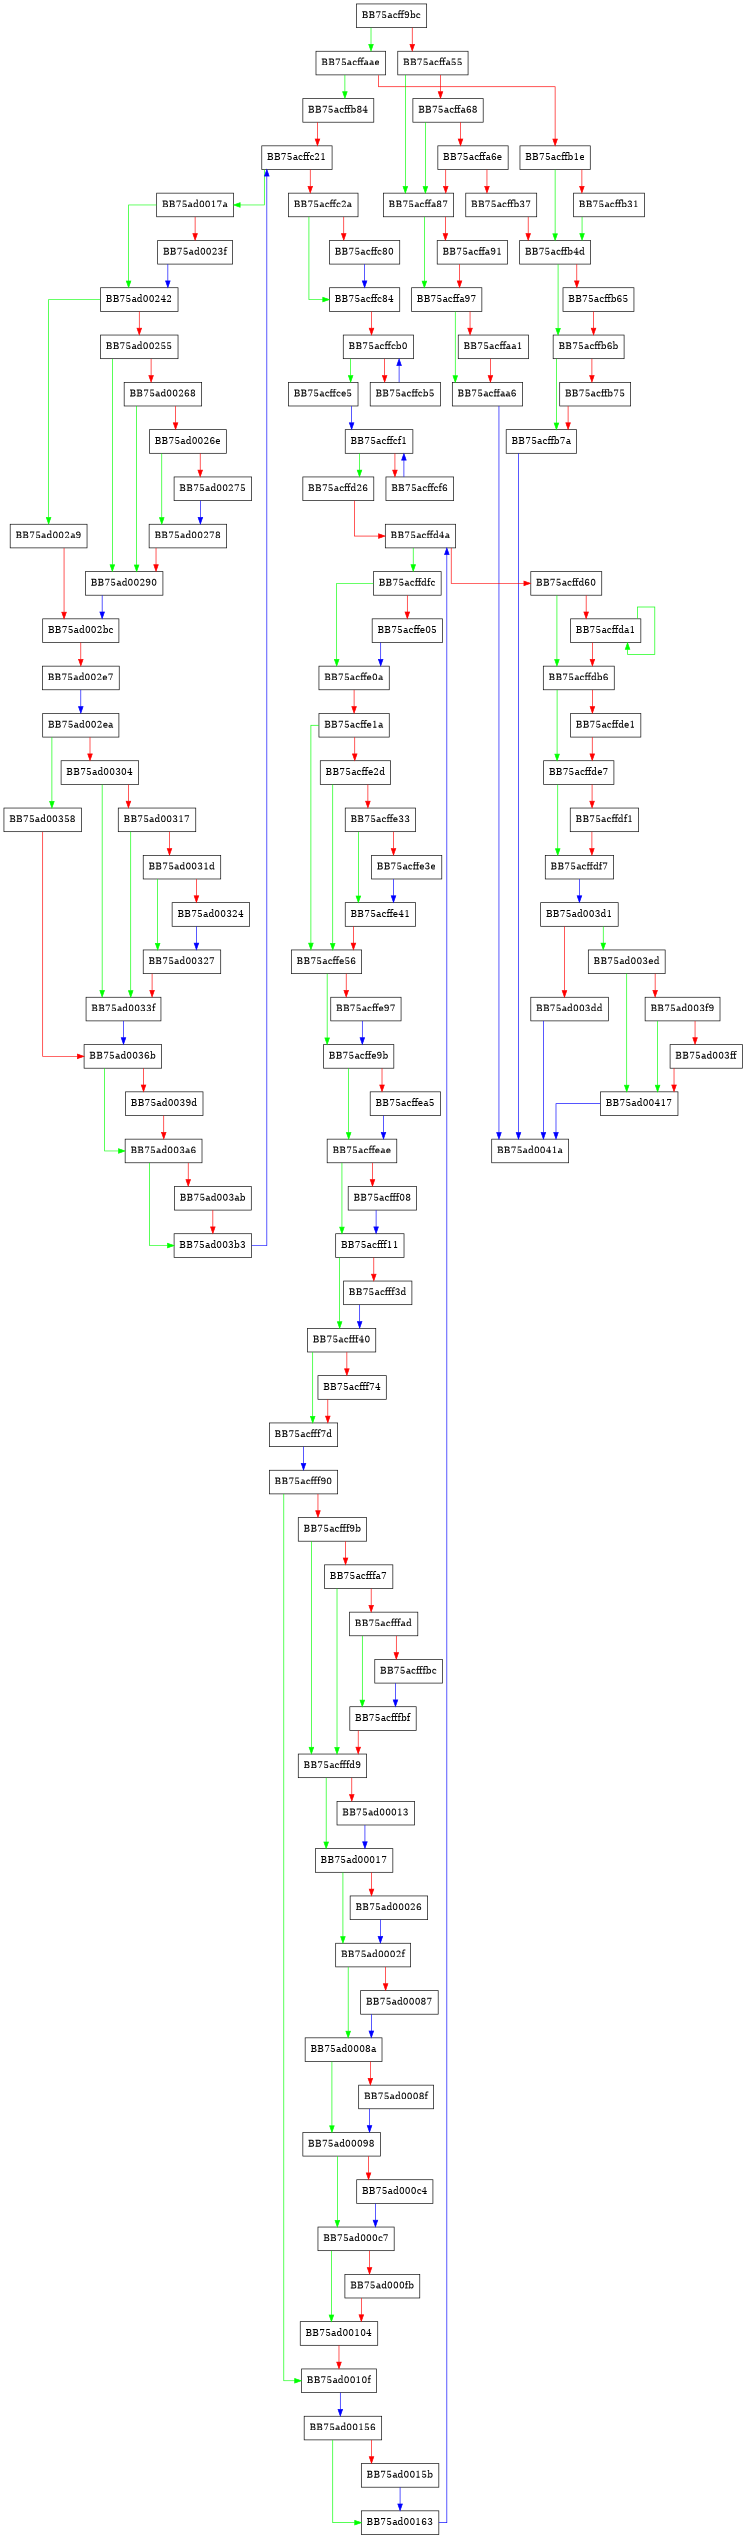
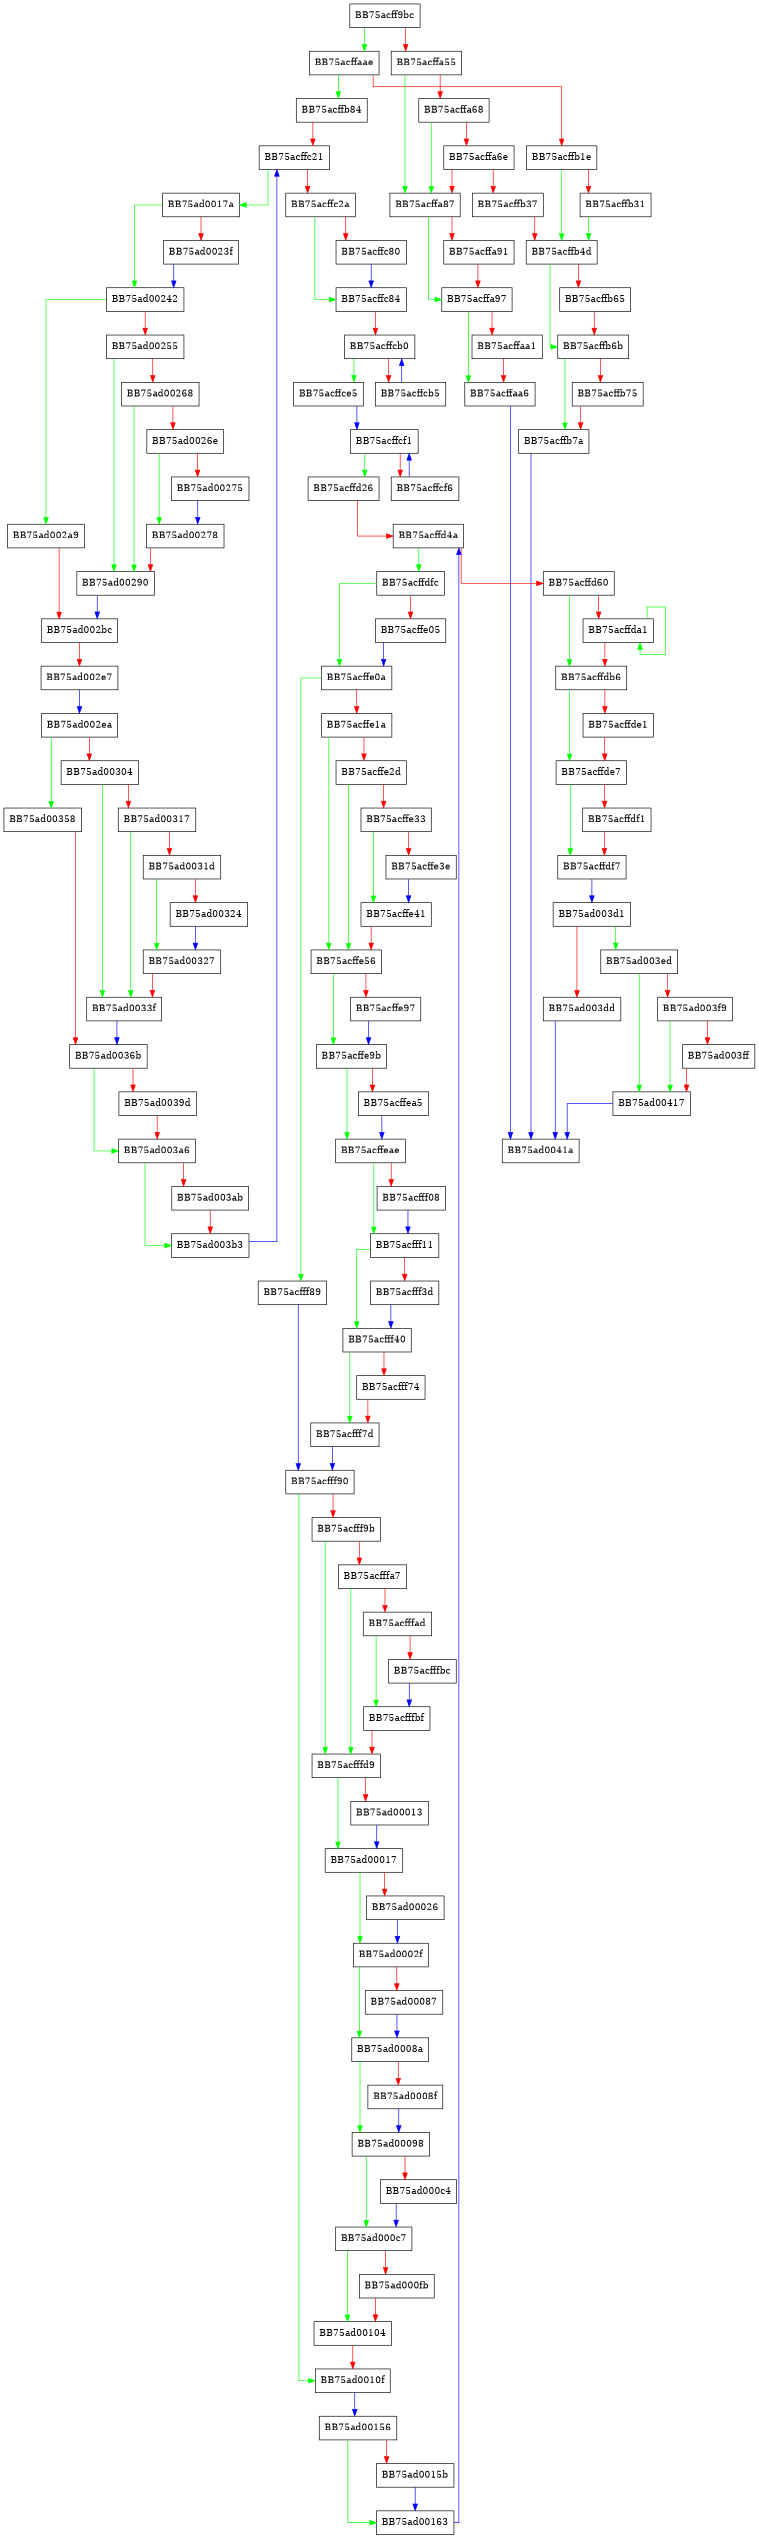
none -> (292, 1293)
